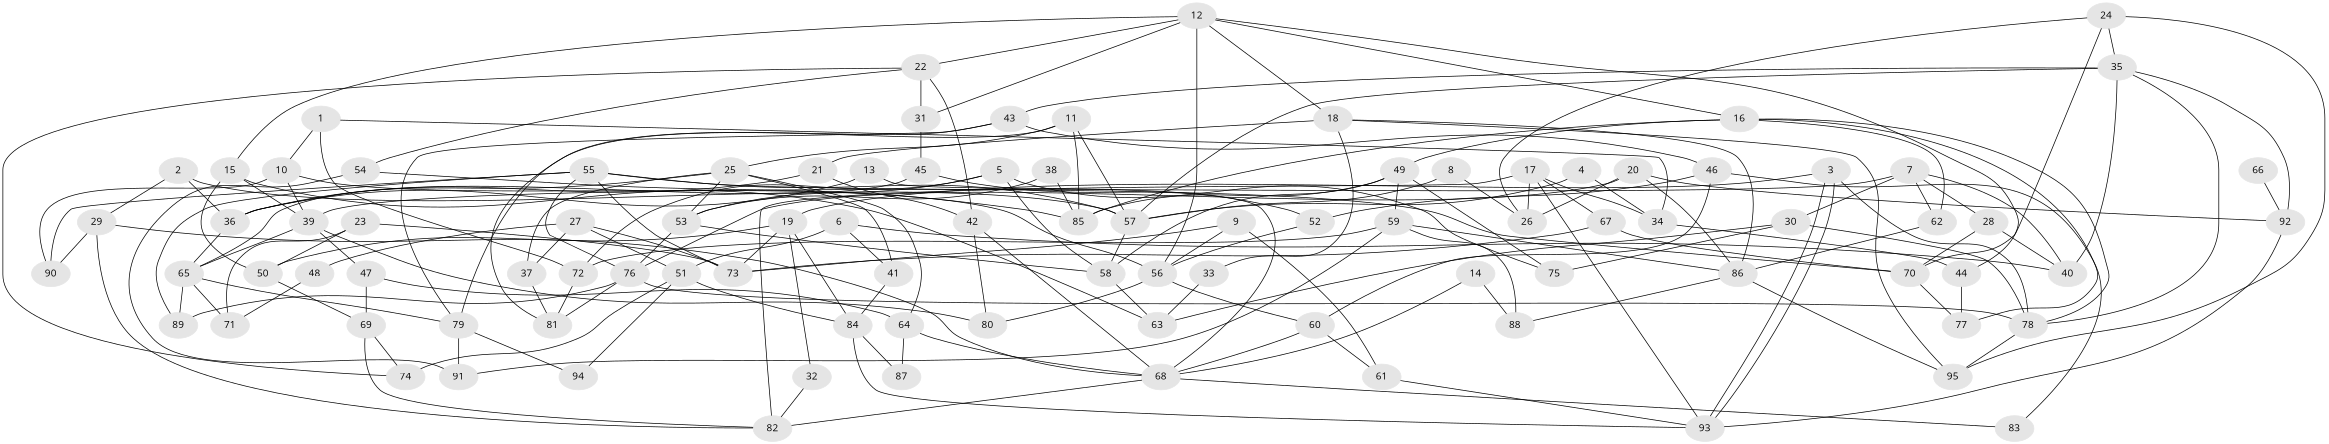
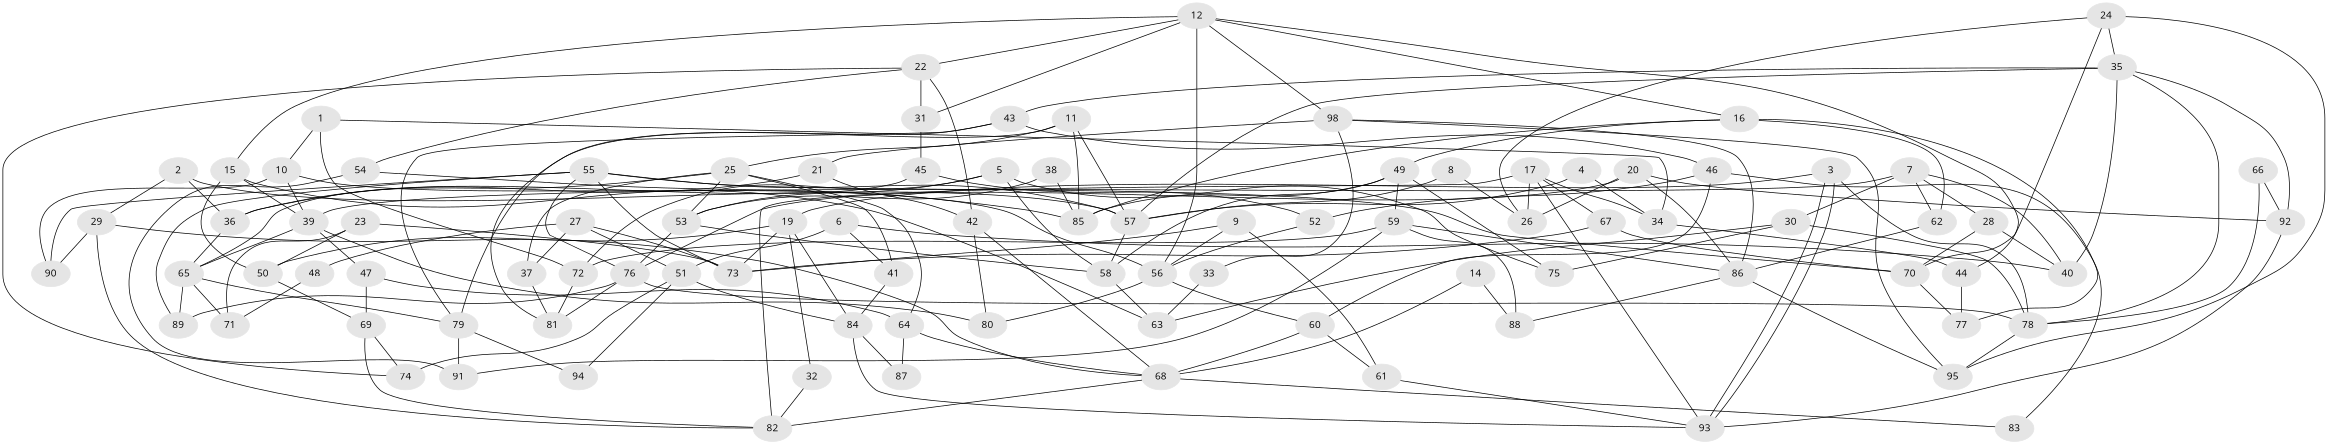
(1333, 119) -> (1333, 119)
(2005, 156) -> (2194, 303)
(869, 171) -> none
